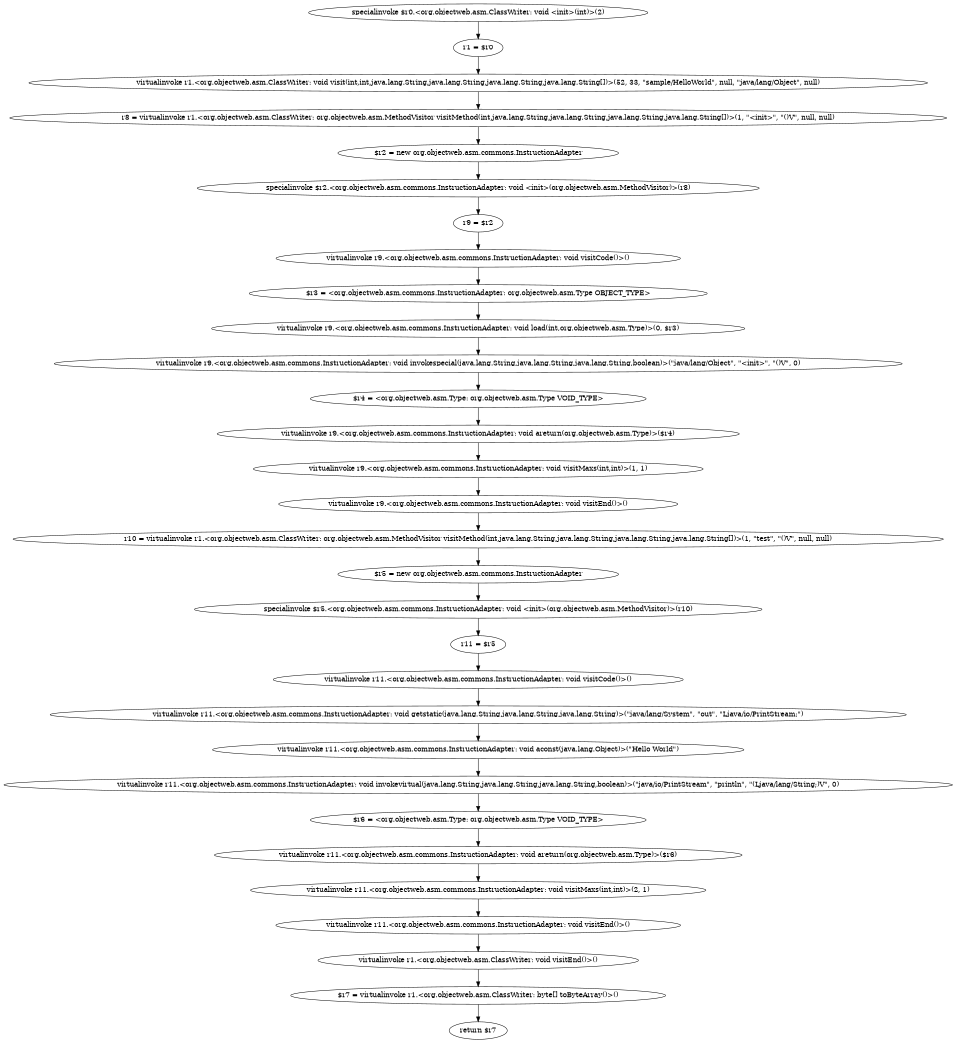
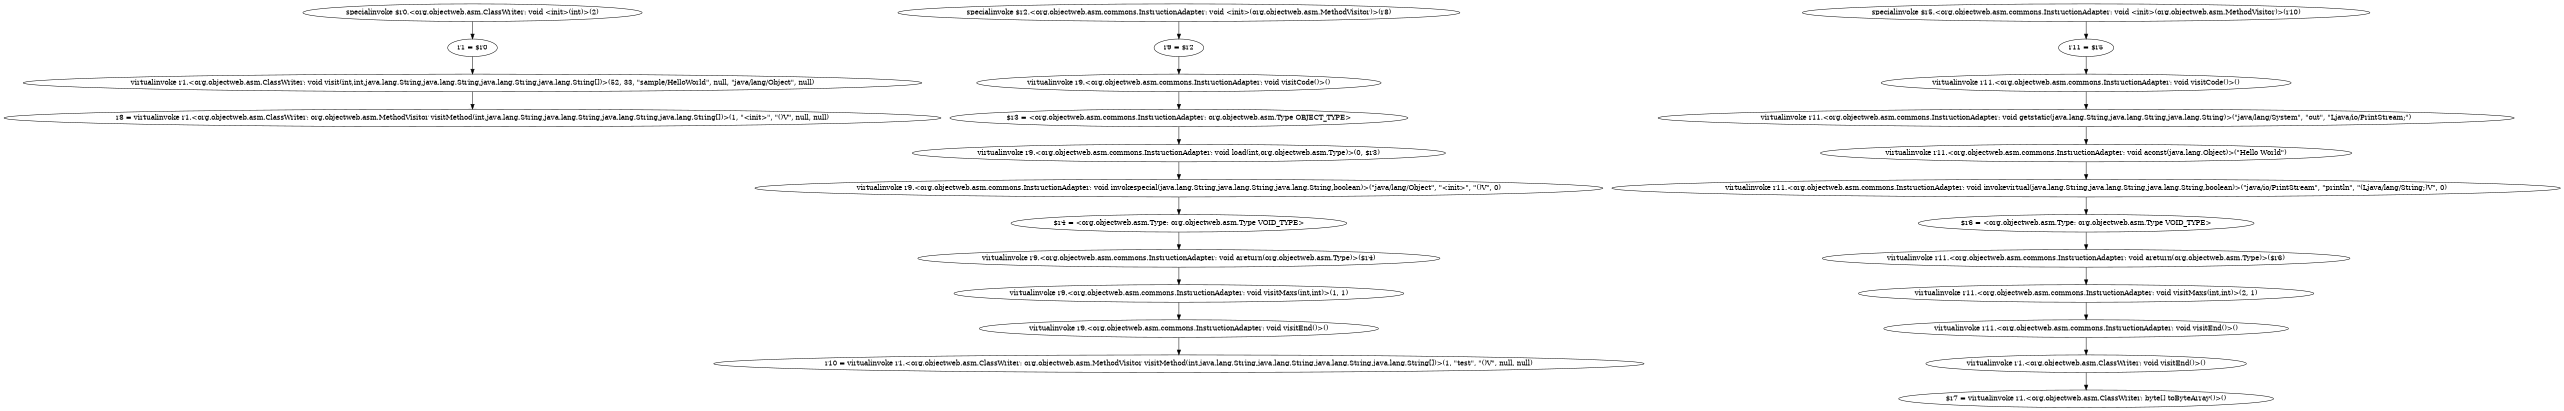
(478, 153) -> none
(478, 574) -> none
(478, 1031) -> none
